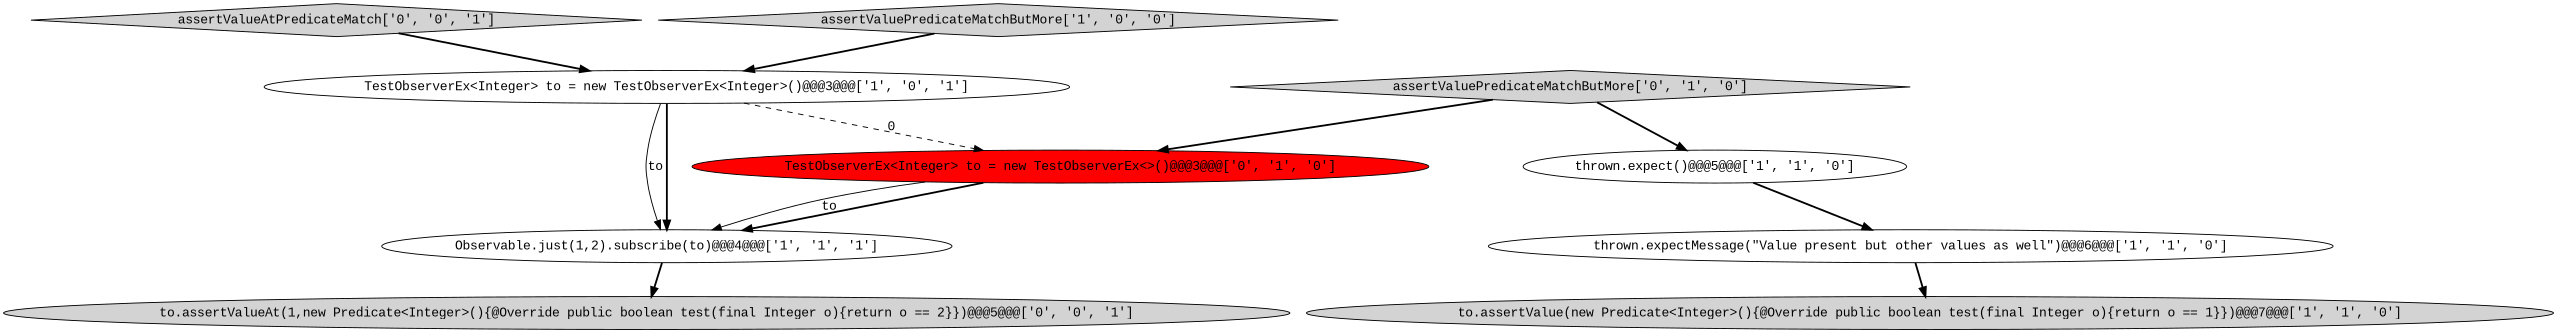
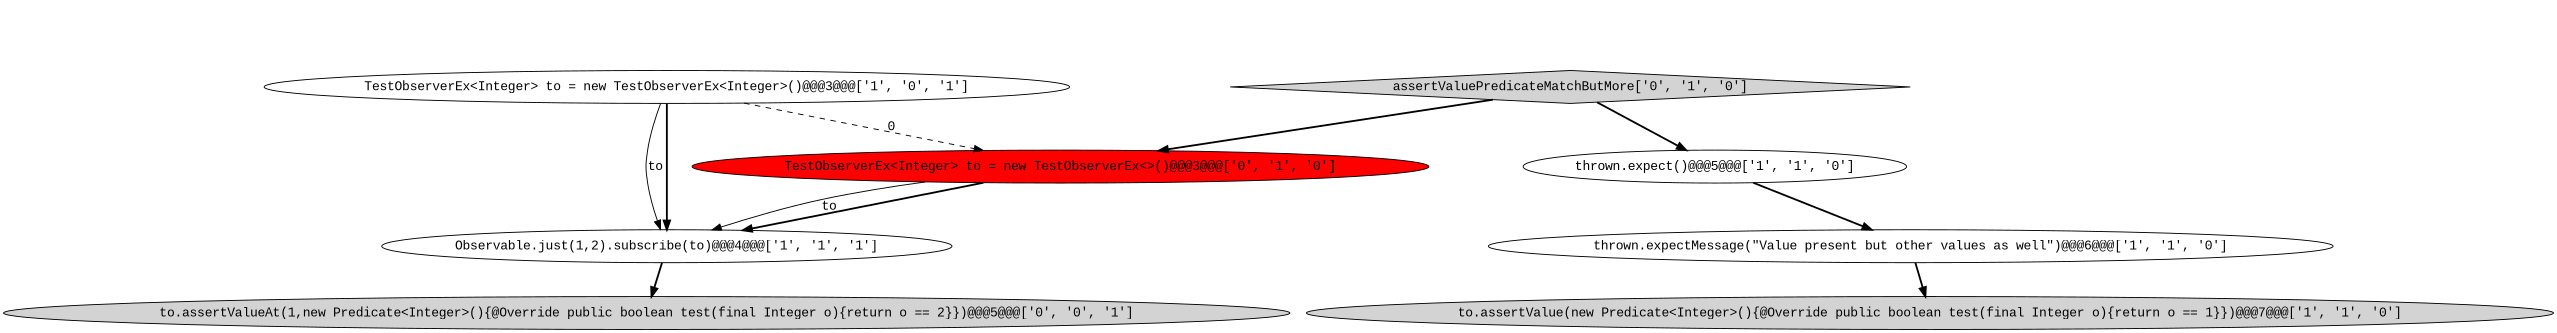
(336, 20) -> none
(998, 20) -> none
